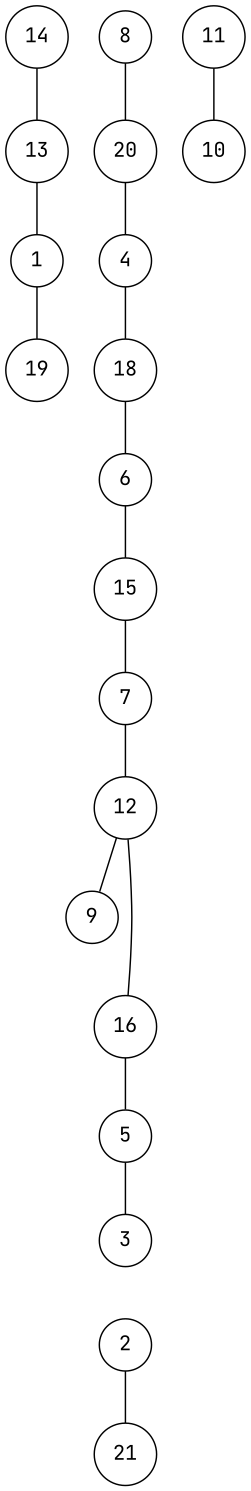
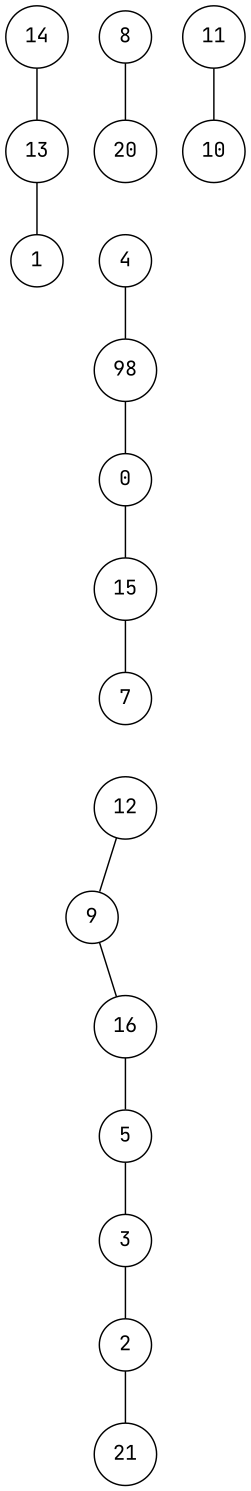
(125, 208) -> none
(37, 370) -> none
(125, 370) -> (125, 370)
(125, 480) -> (125, 480)
(125, 751) -> none
(132, 917) -> (108, 970)
none -> (125, 1293)
